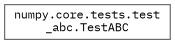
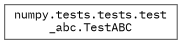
(87, 22) -> (91, 22)
